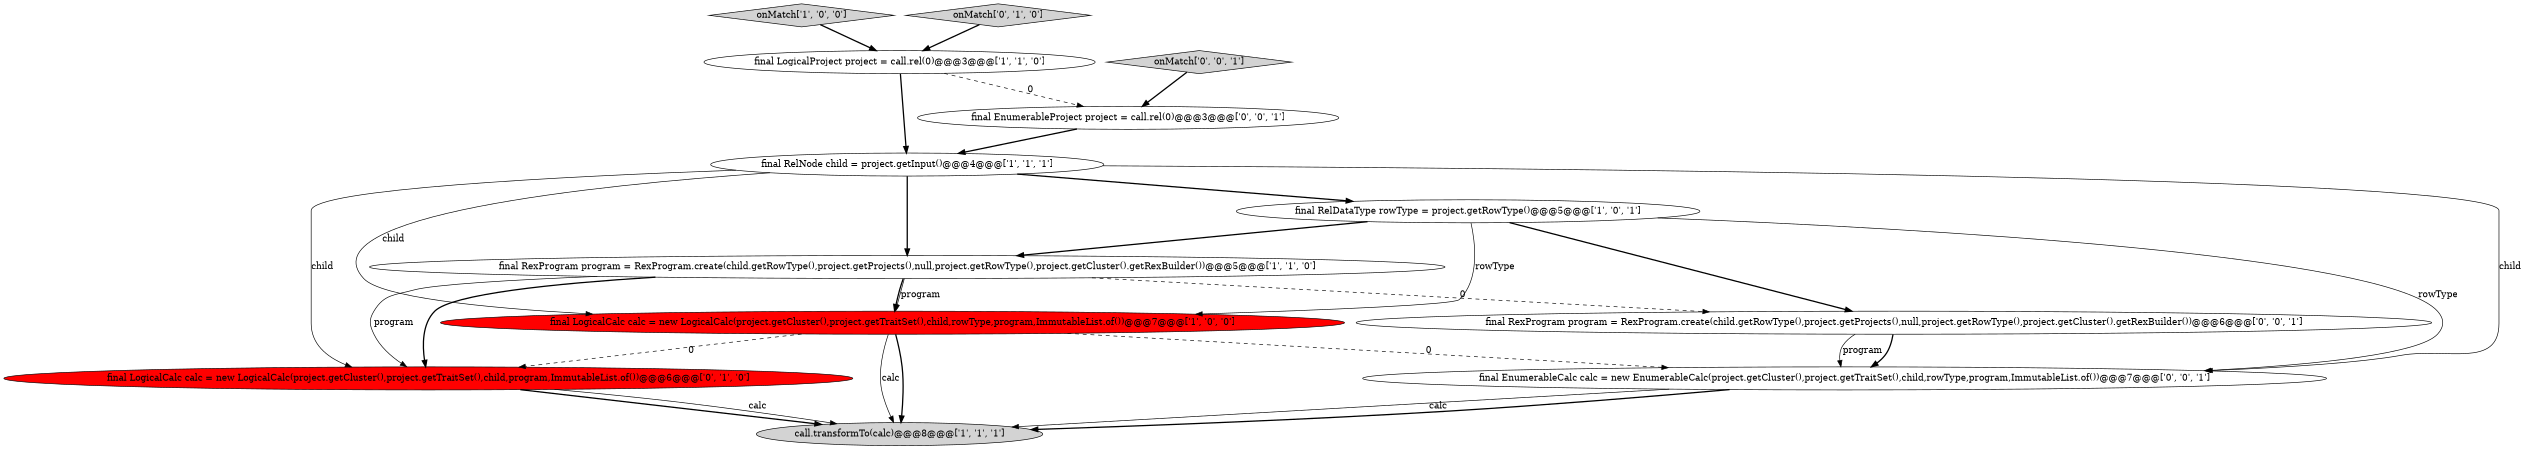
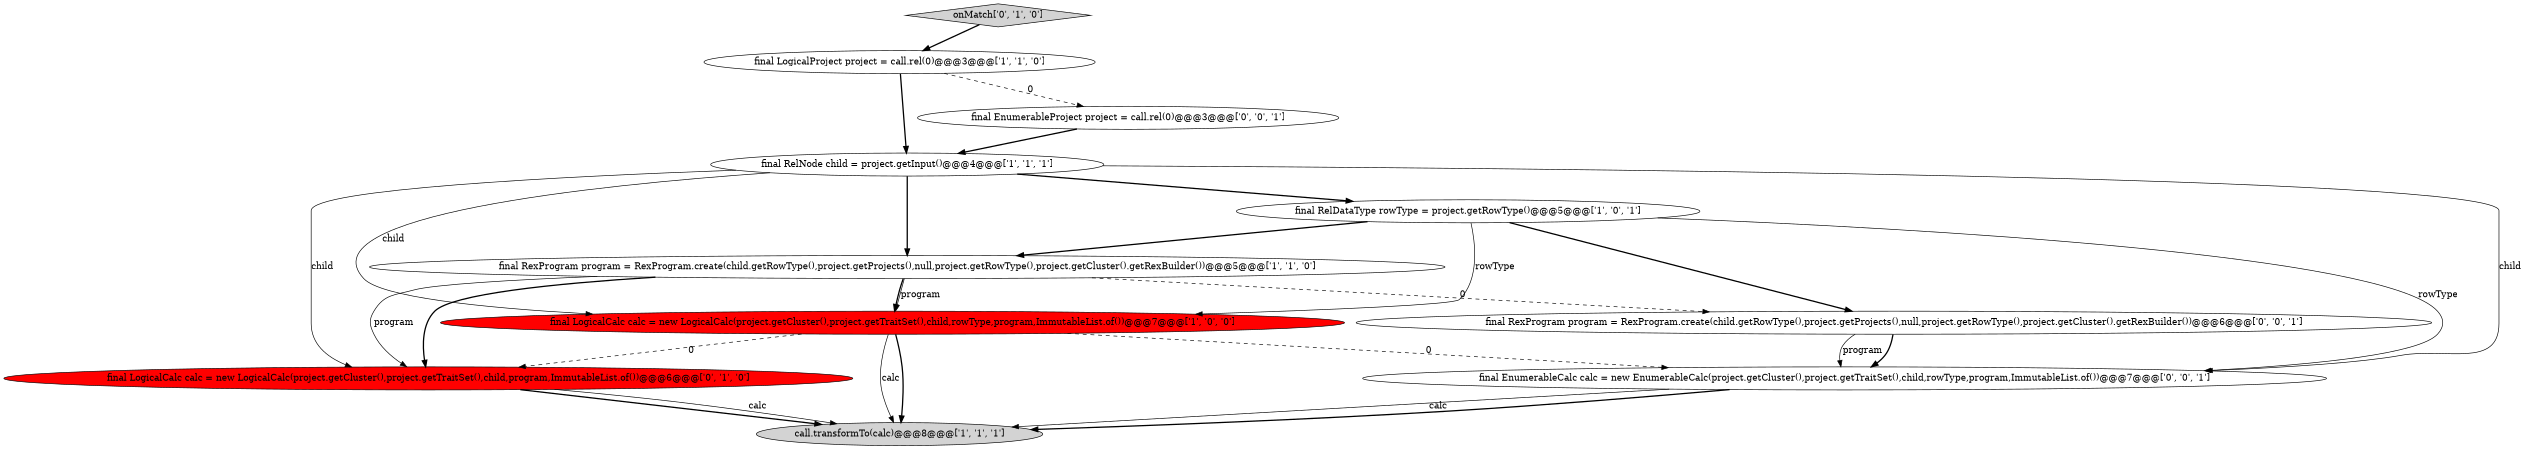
(802, 15) -> none
(1199, 62) -> none
